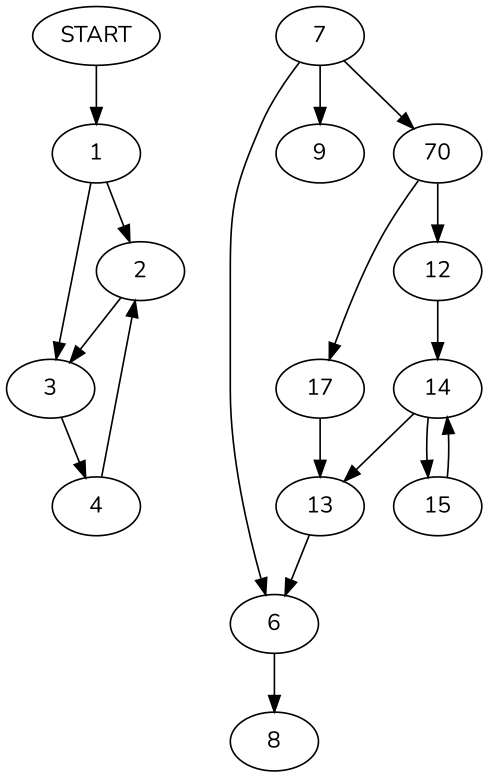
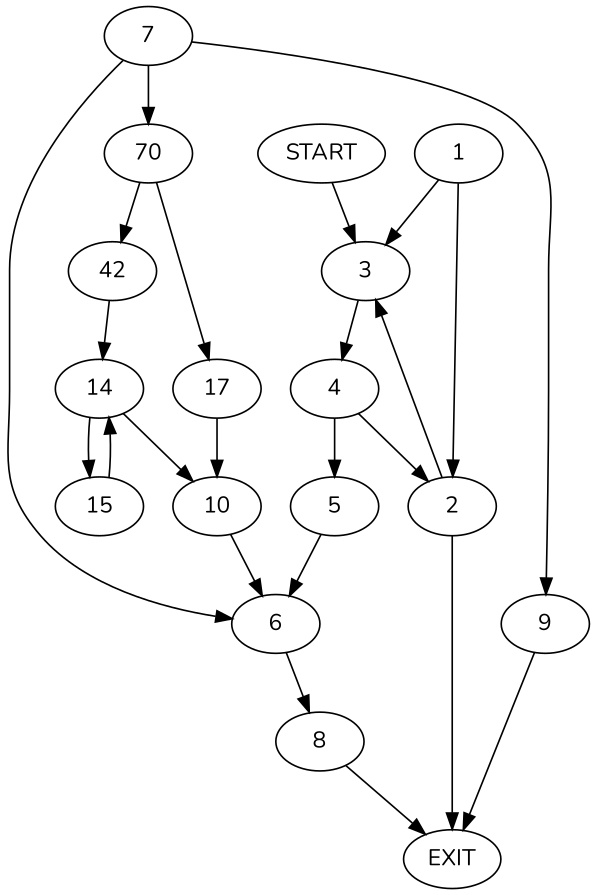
(96, 87) -> (341, 205)
(438, 271) -> (112, 271)
(320, 506) -> (217, 506)
none -> (335, 506)
none -> (452, 859)
